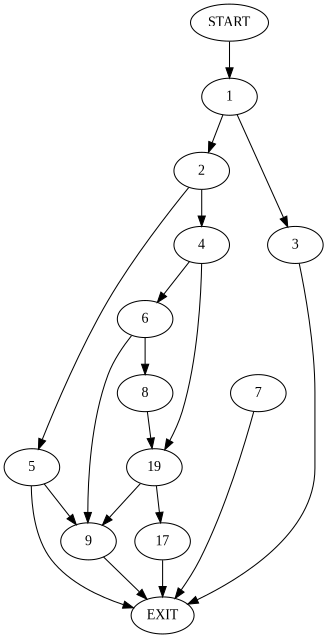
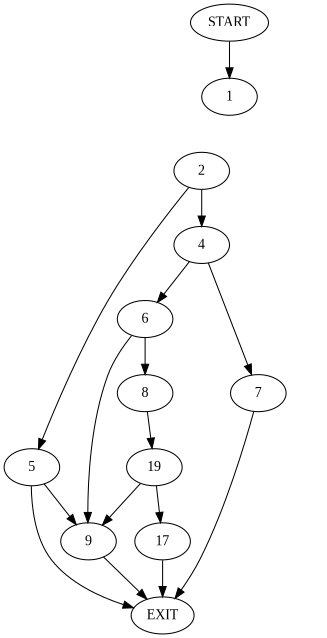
(218, 129) -> none
(295, 245) -> none
(194, 354) -> (228, 314)
